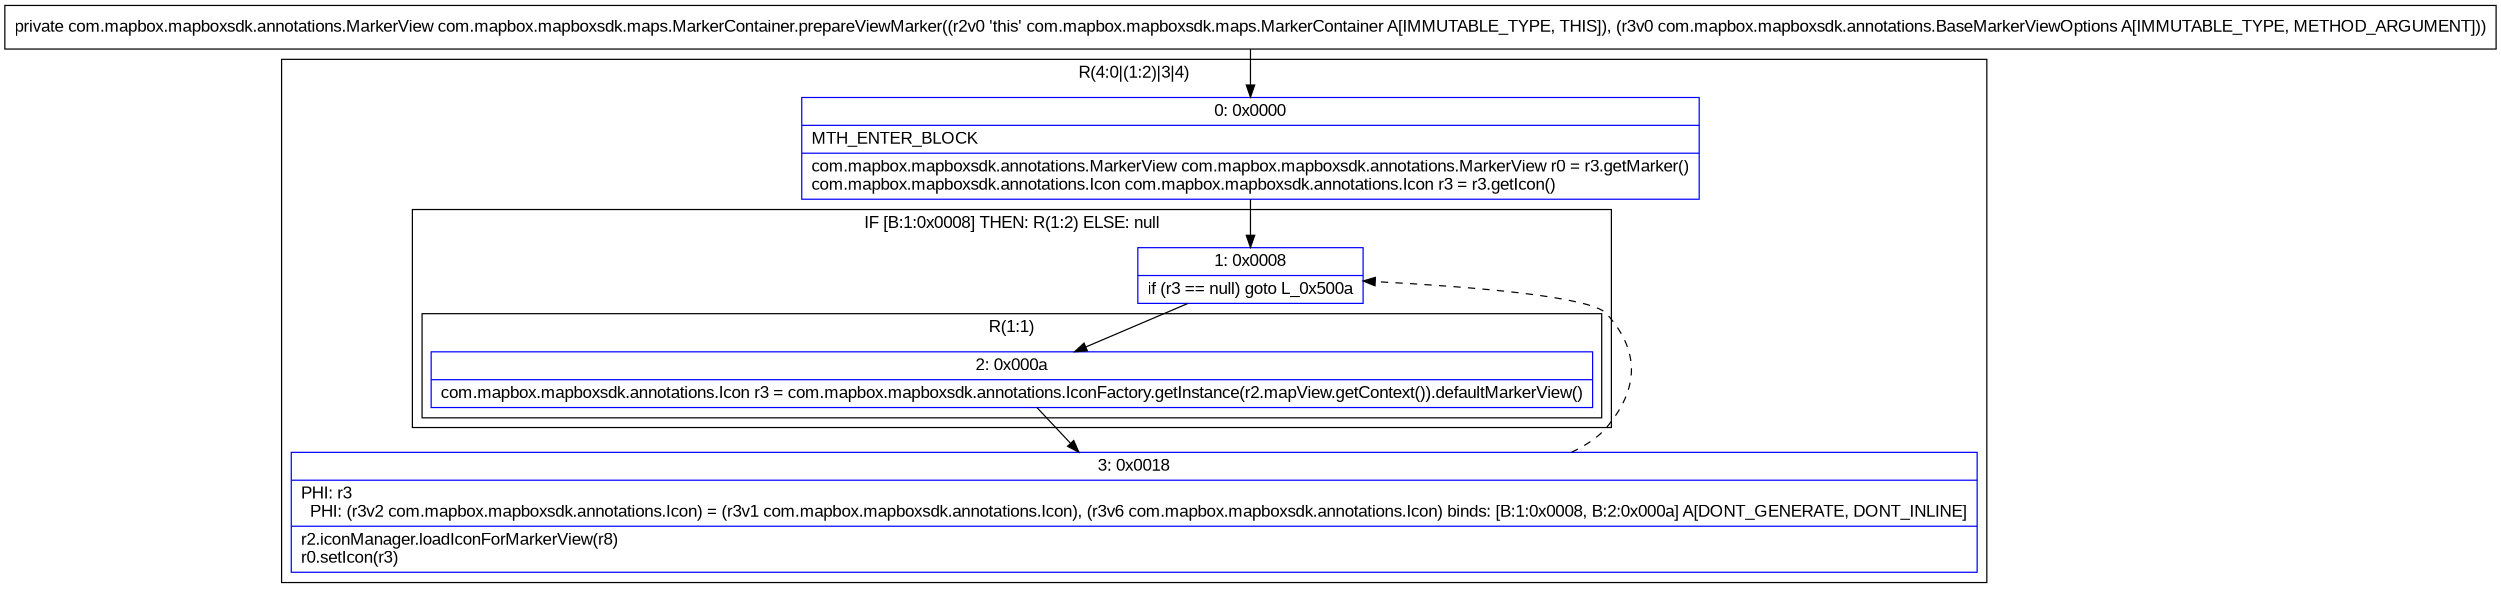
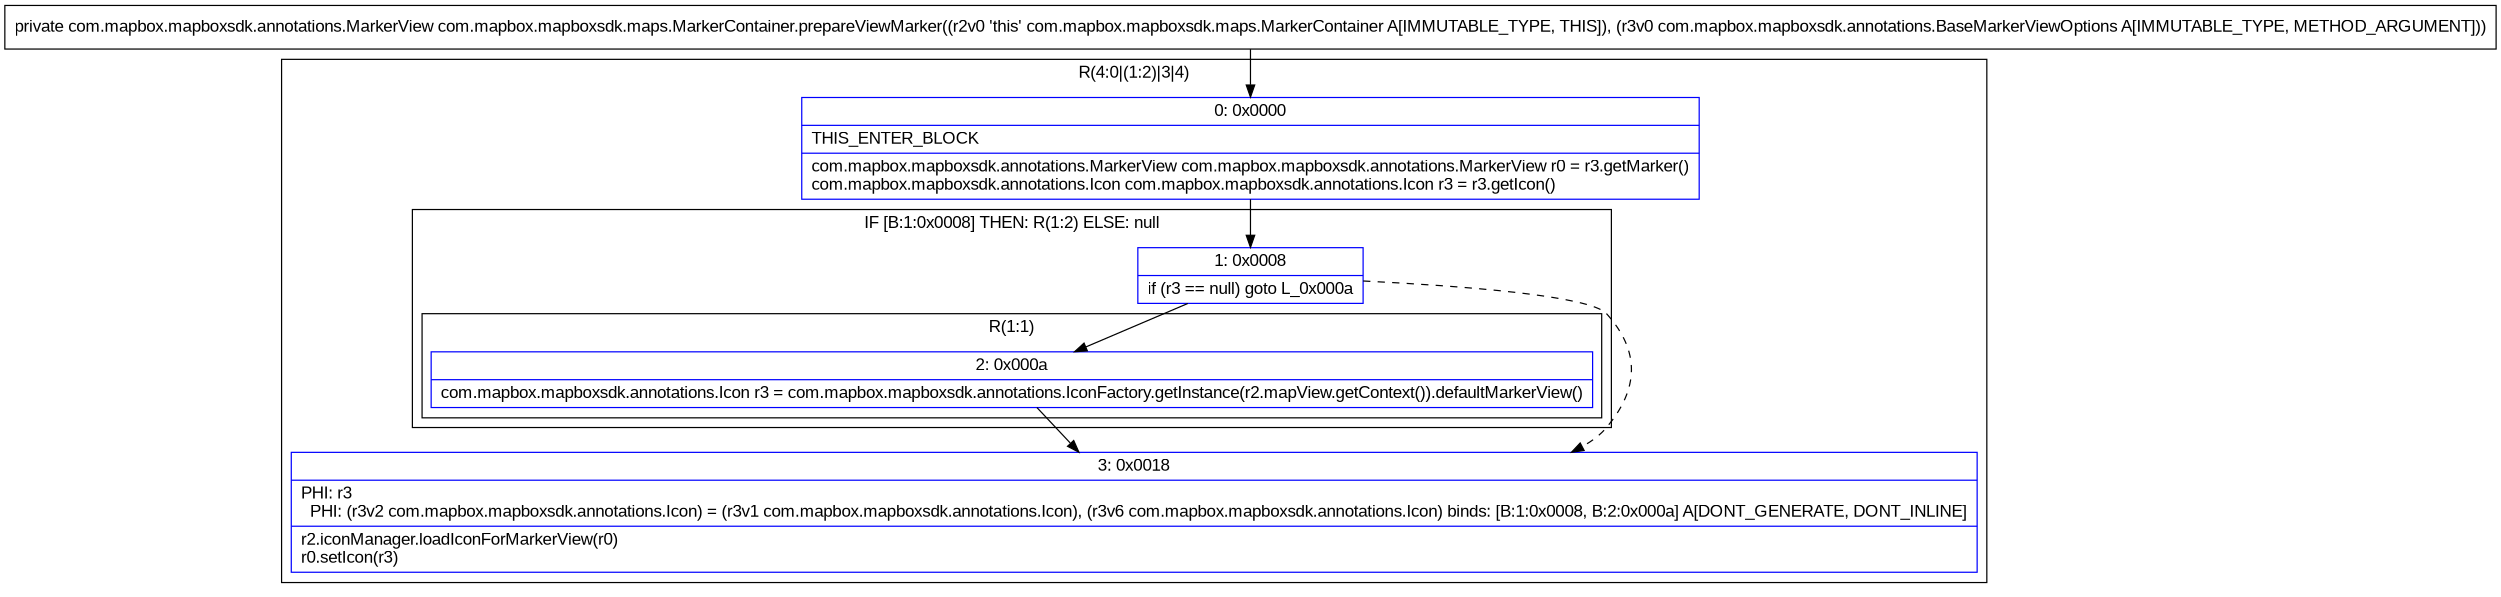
(895, 139) -> (896, 139)
(1250, 289) -> (1250, 289)
(1577, 302) -> (1565, 300)
(460, 540) -> (460, 540)
